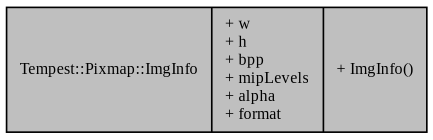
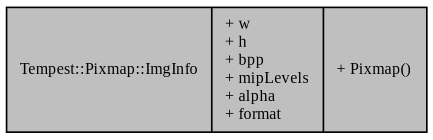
(375, 69) -> (374, 69)
